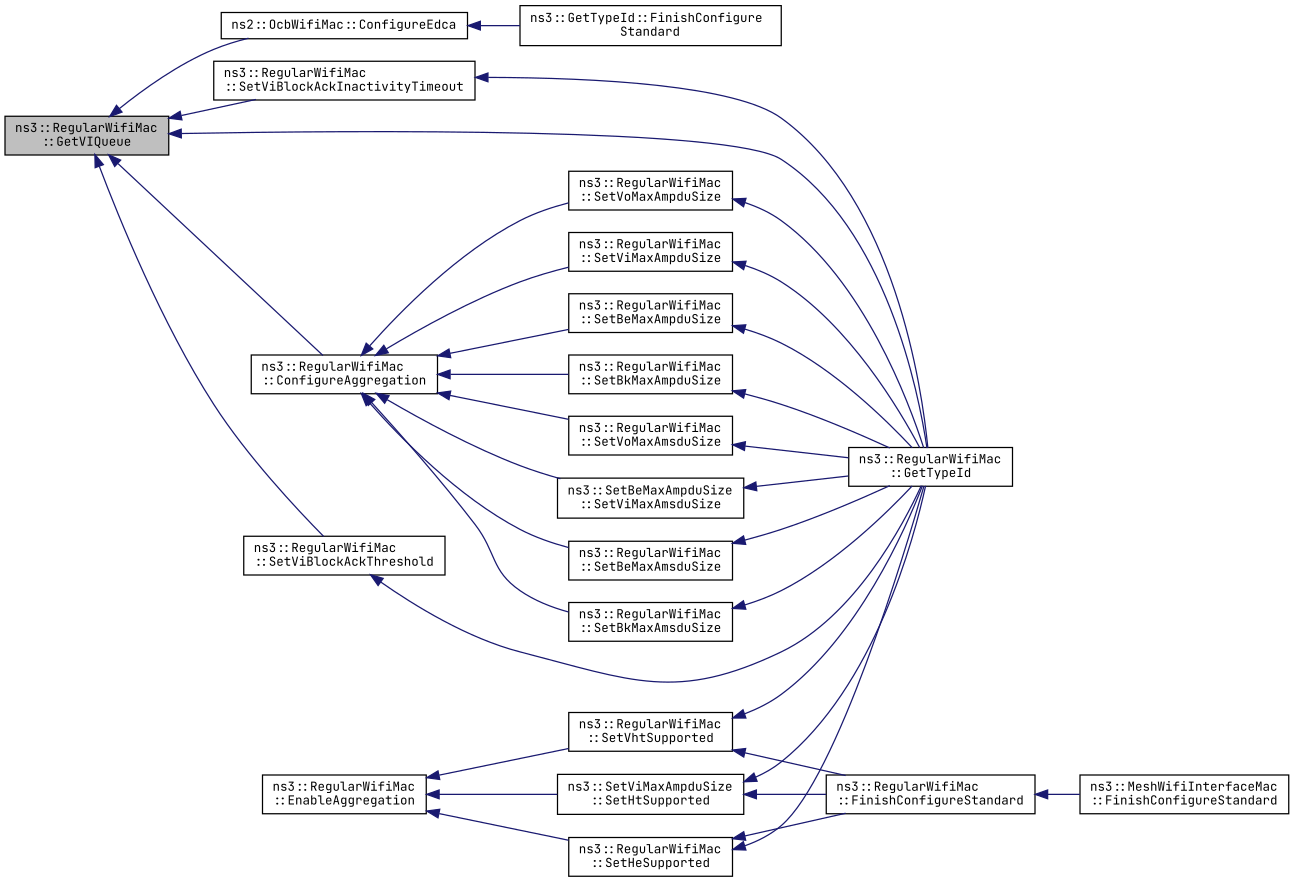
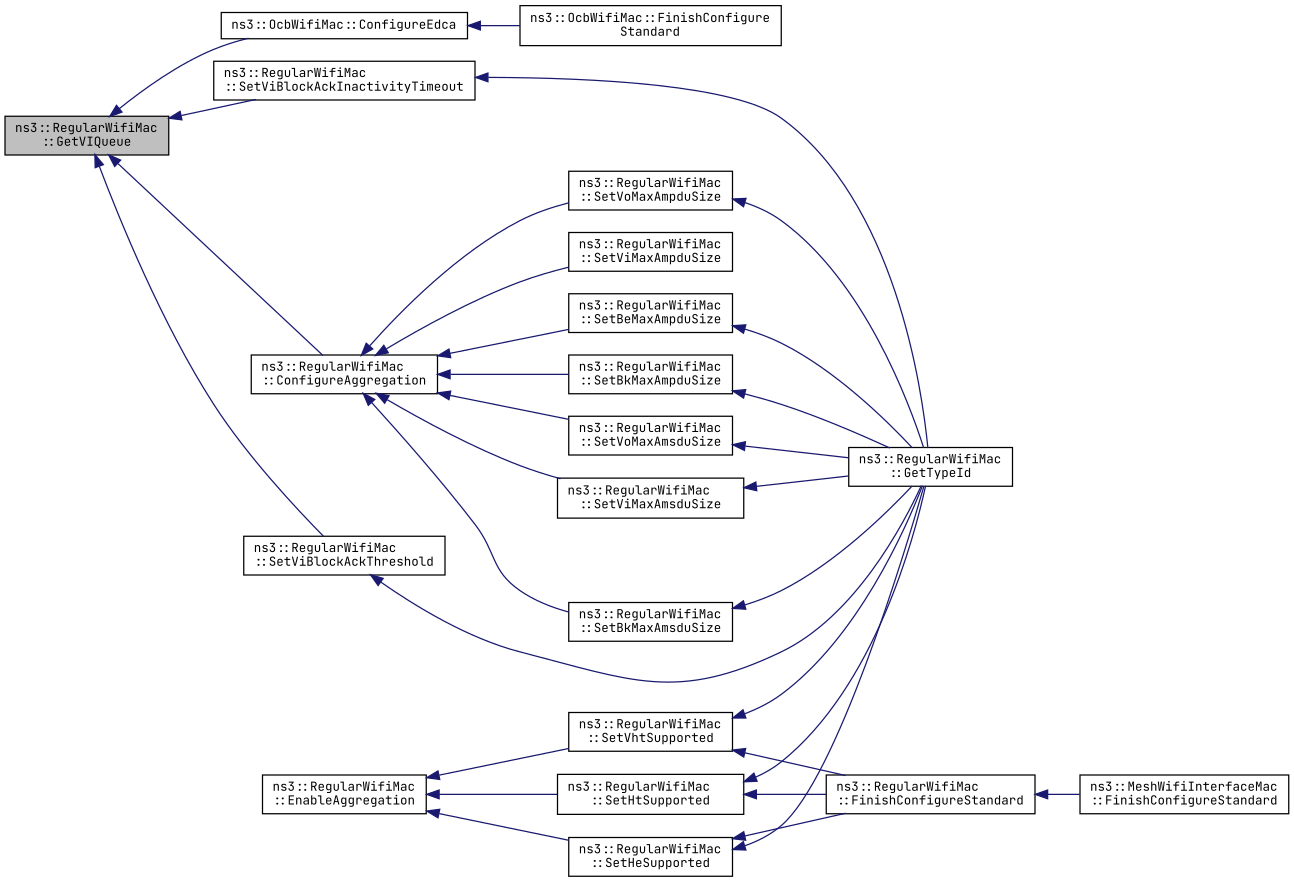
(344, 26) -> (344, 26)
(651, 26) -> (651, 26)
(649, 138) -> none
(848, 341) -> none
(651, 498) -> (651, 498)
(651, 561) -> none
(651, 794) -> (651, 794)
